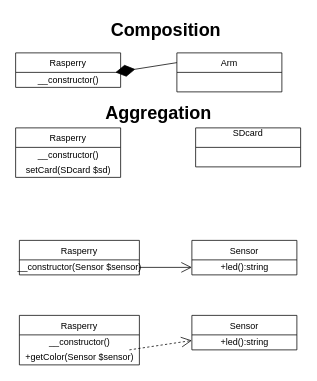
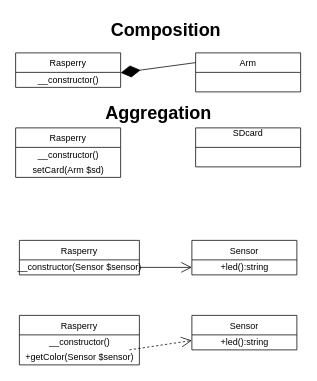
(229, 72) -> (248, 72)
(68, 170) -> (68, 170)
